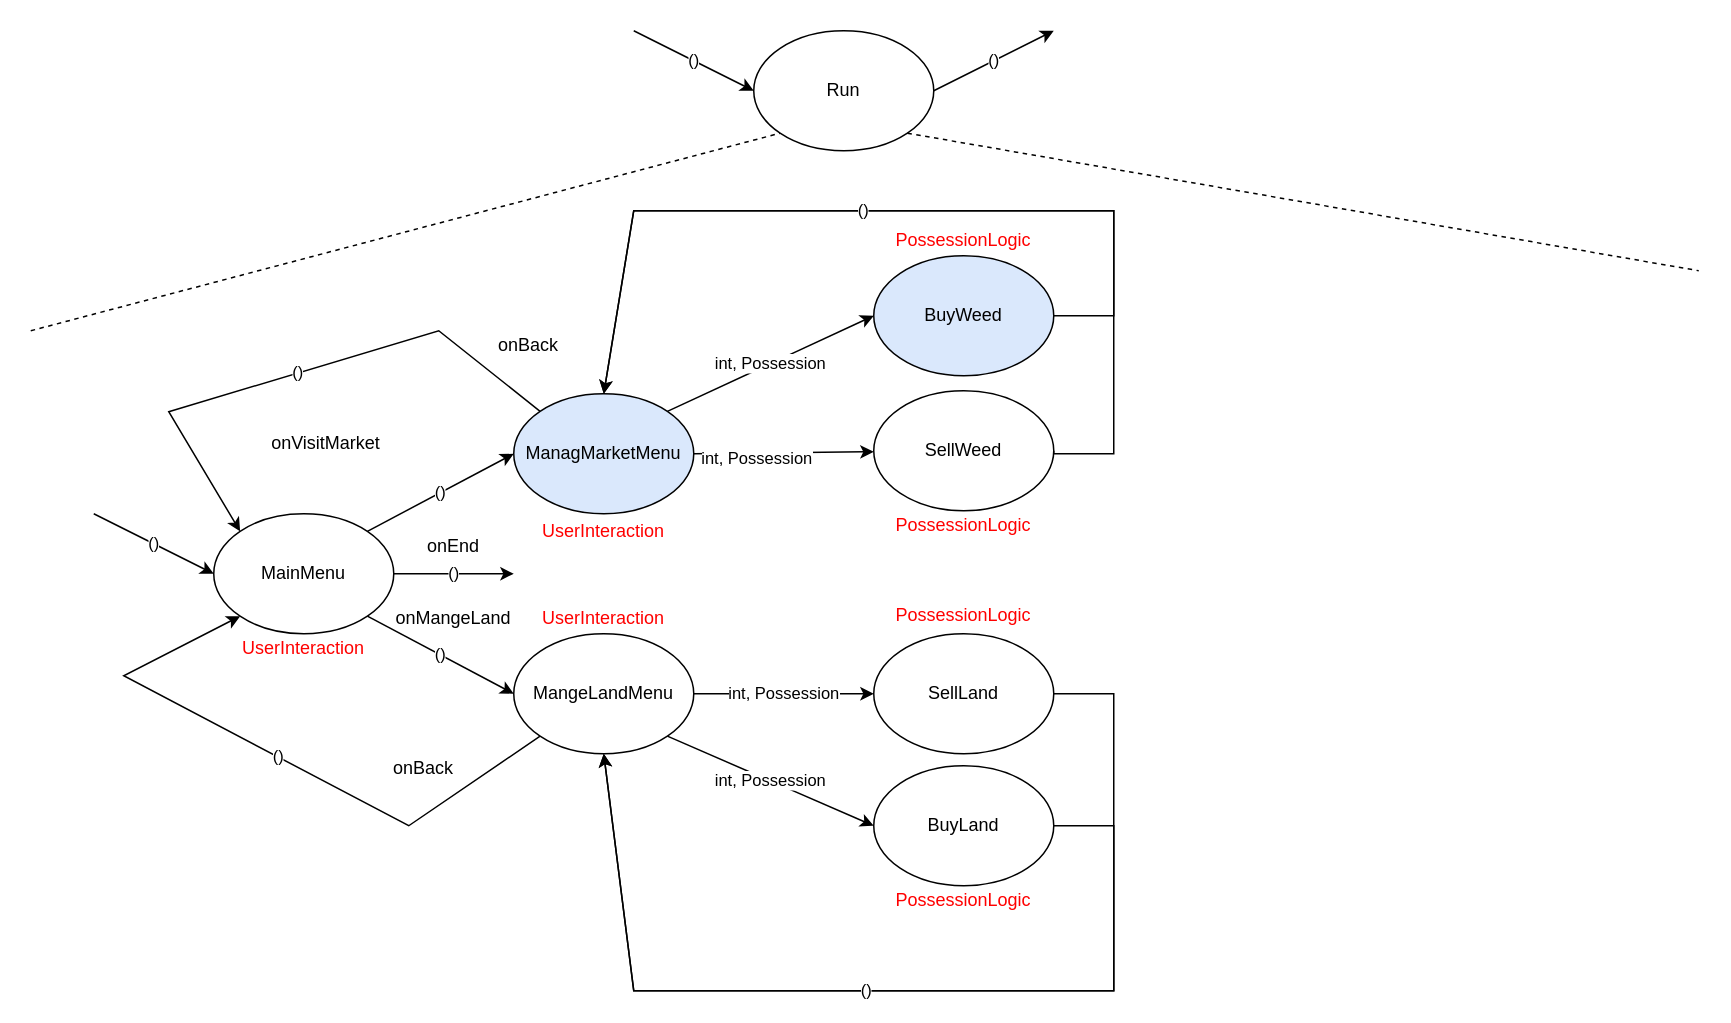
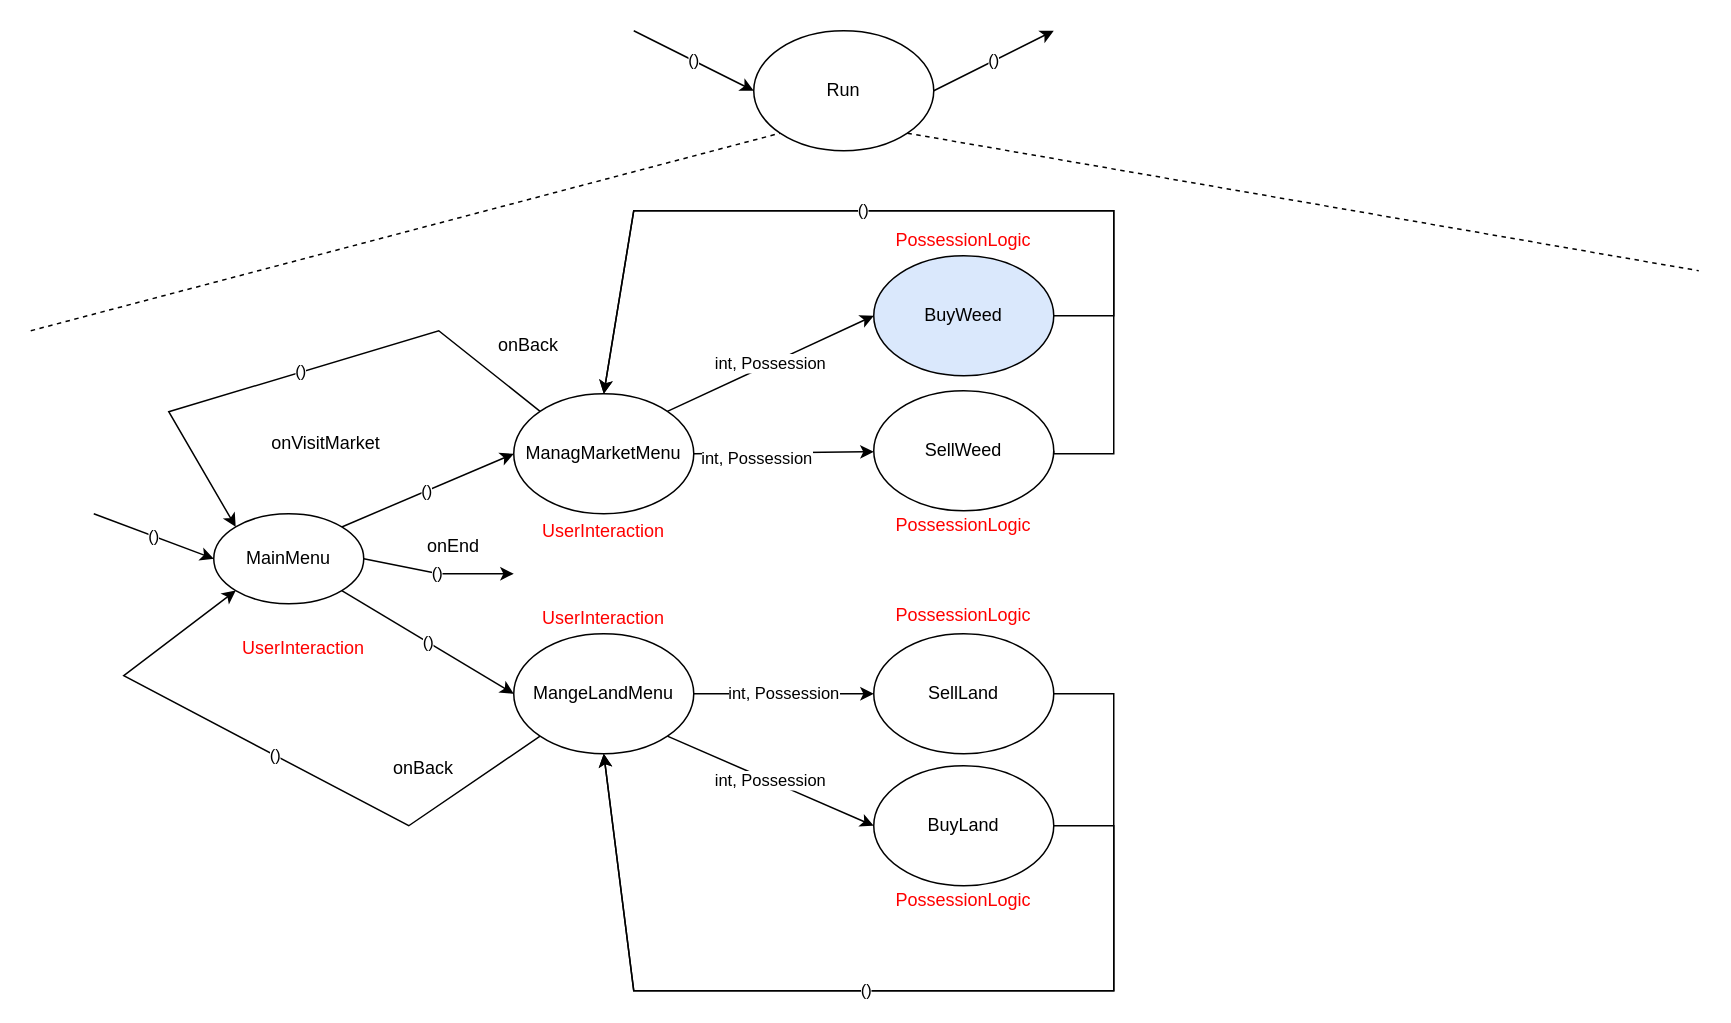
(604, 454) -> (604, 454)
(304, 574) -> (289, 559)
(454, 619) -> none
